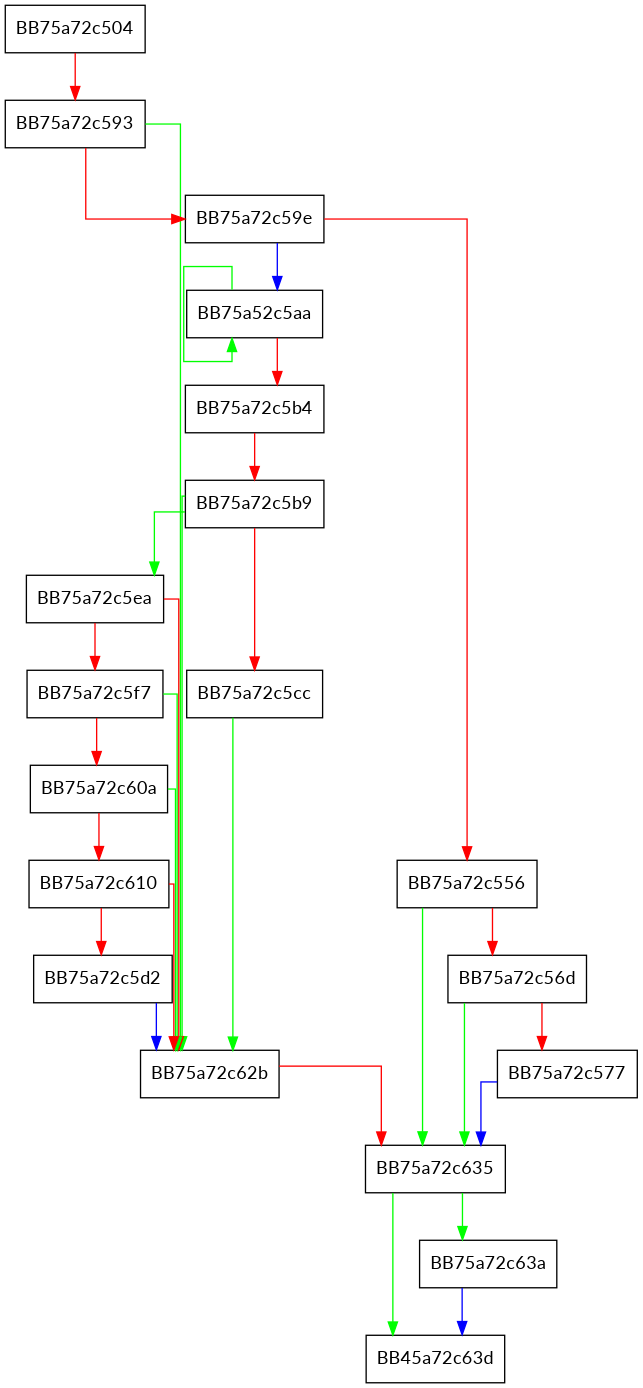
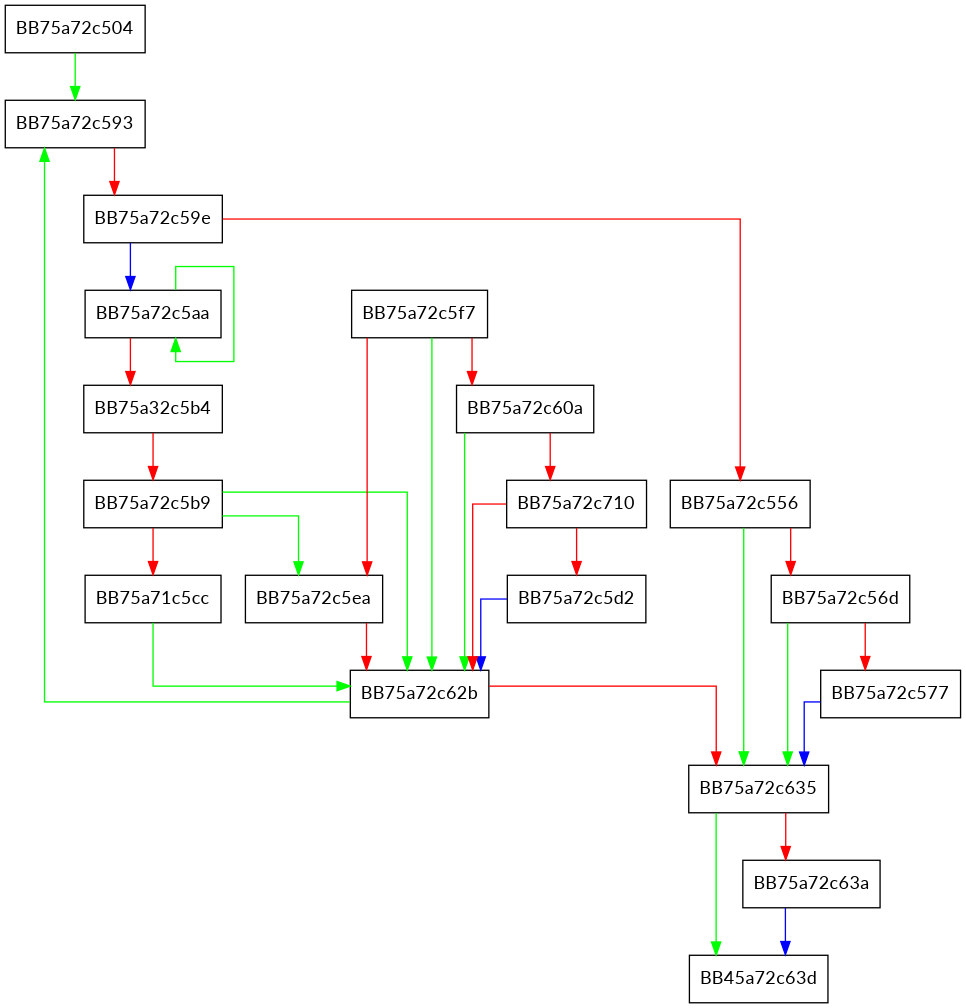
(75, 70) -> (75, 70)
(255, 314) -> (153, 314)
(255, 409) -> (153, 409)
(180, 468) -> (45, 584)
(95, 640) -> (367, 450)
(255, 694) -> (153, 599)
(99, 884) -> (577, 504)
(462, 1210) -> (786, 830)
